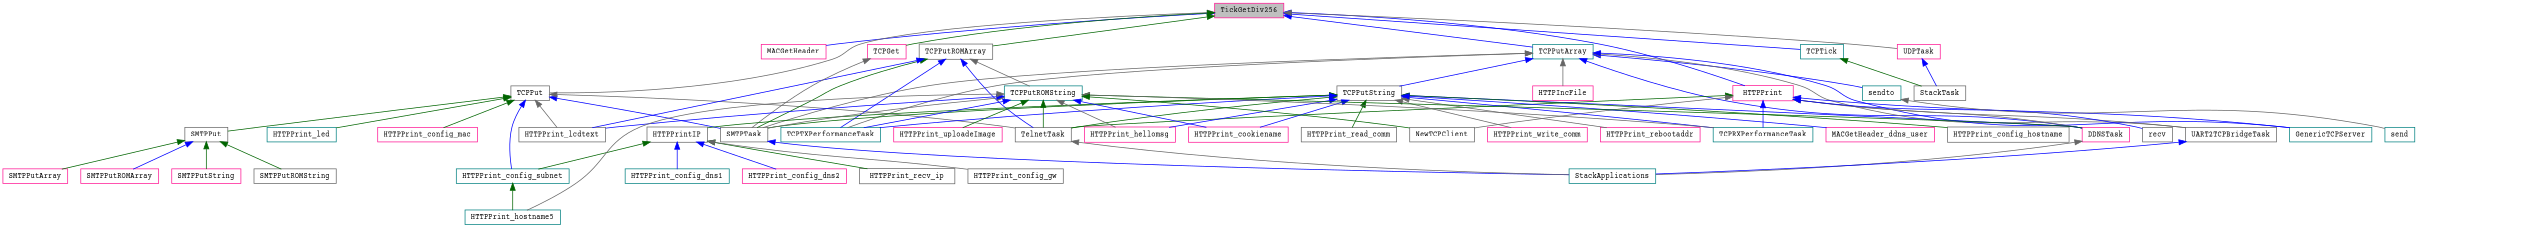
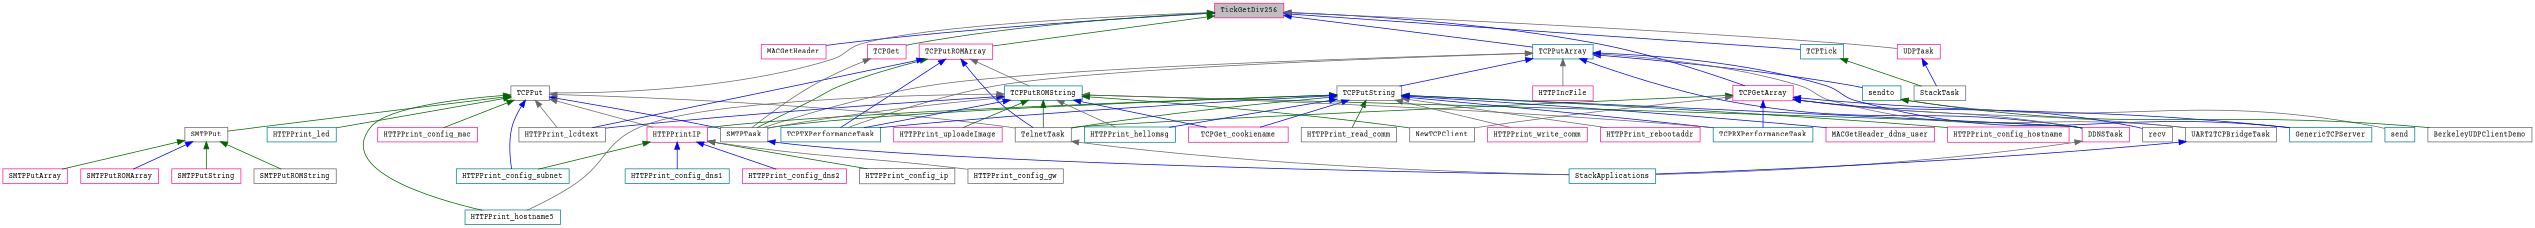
(956, 52) -> (956, 52)
(1763, 93) -> (1763, 93)
none -> (605, 114)
(677, 135) -> (677, 135)
(1130, 135) -> (1130, 135)
(1238, 135) -> (1238, 135)
(2008, 135) -> (2008, 135)
none -> (2480, 135)
(907, 176) -> (907, 176)
(513, 200) -> (366, 138)
